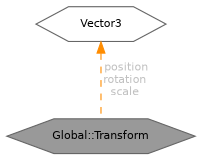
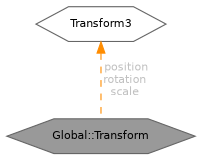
(101, 24) -> (101, 24)
